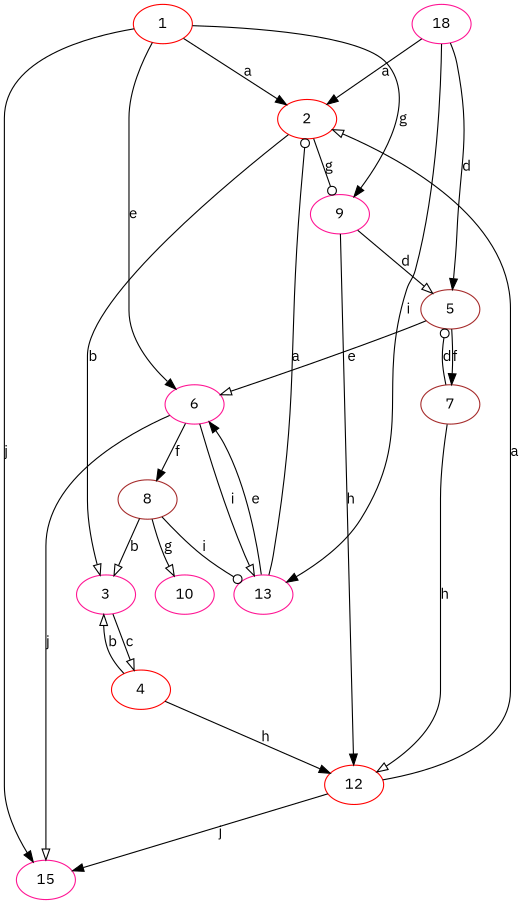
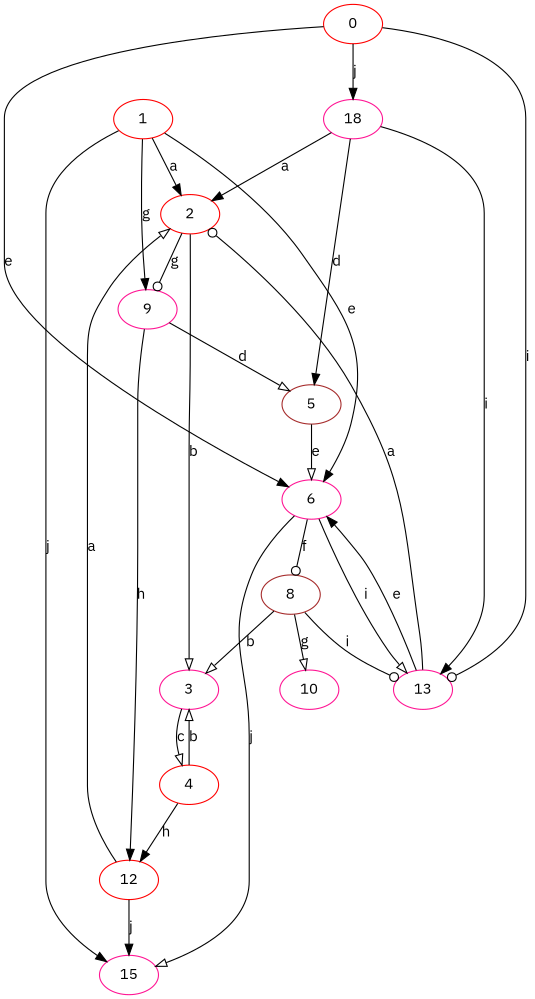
none -> (353, 24)
(450, 404) -> none
(174, 447) -> (302, 543)
